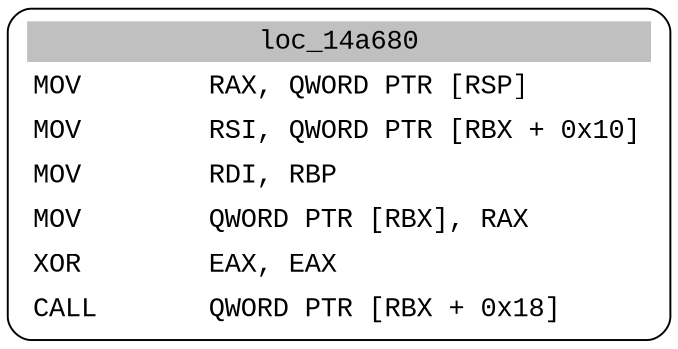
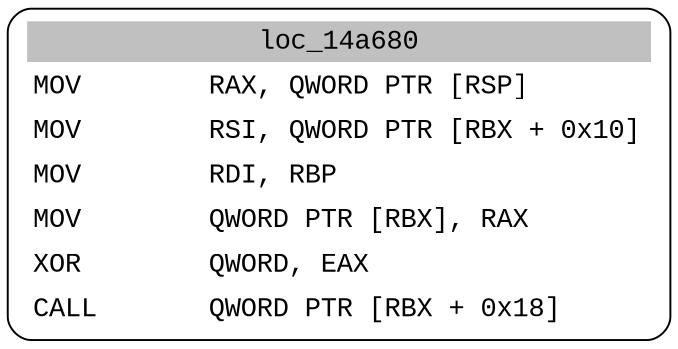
(185, 264) -> (202, 264)
